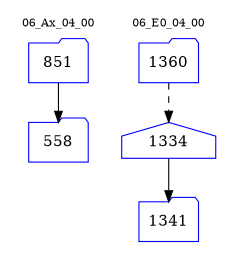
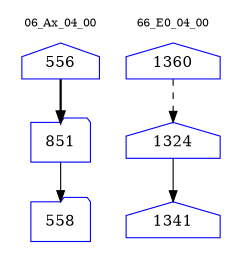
(169, 24) -> (173, 24)
none -> (61, 63)
(169, 63) -> (173, 63)
(169, 142) -> (173, 142)
(169, 222) -> (173, 222)
